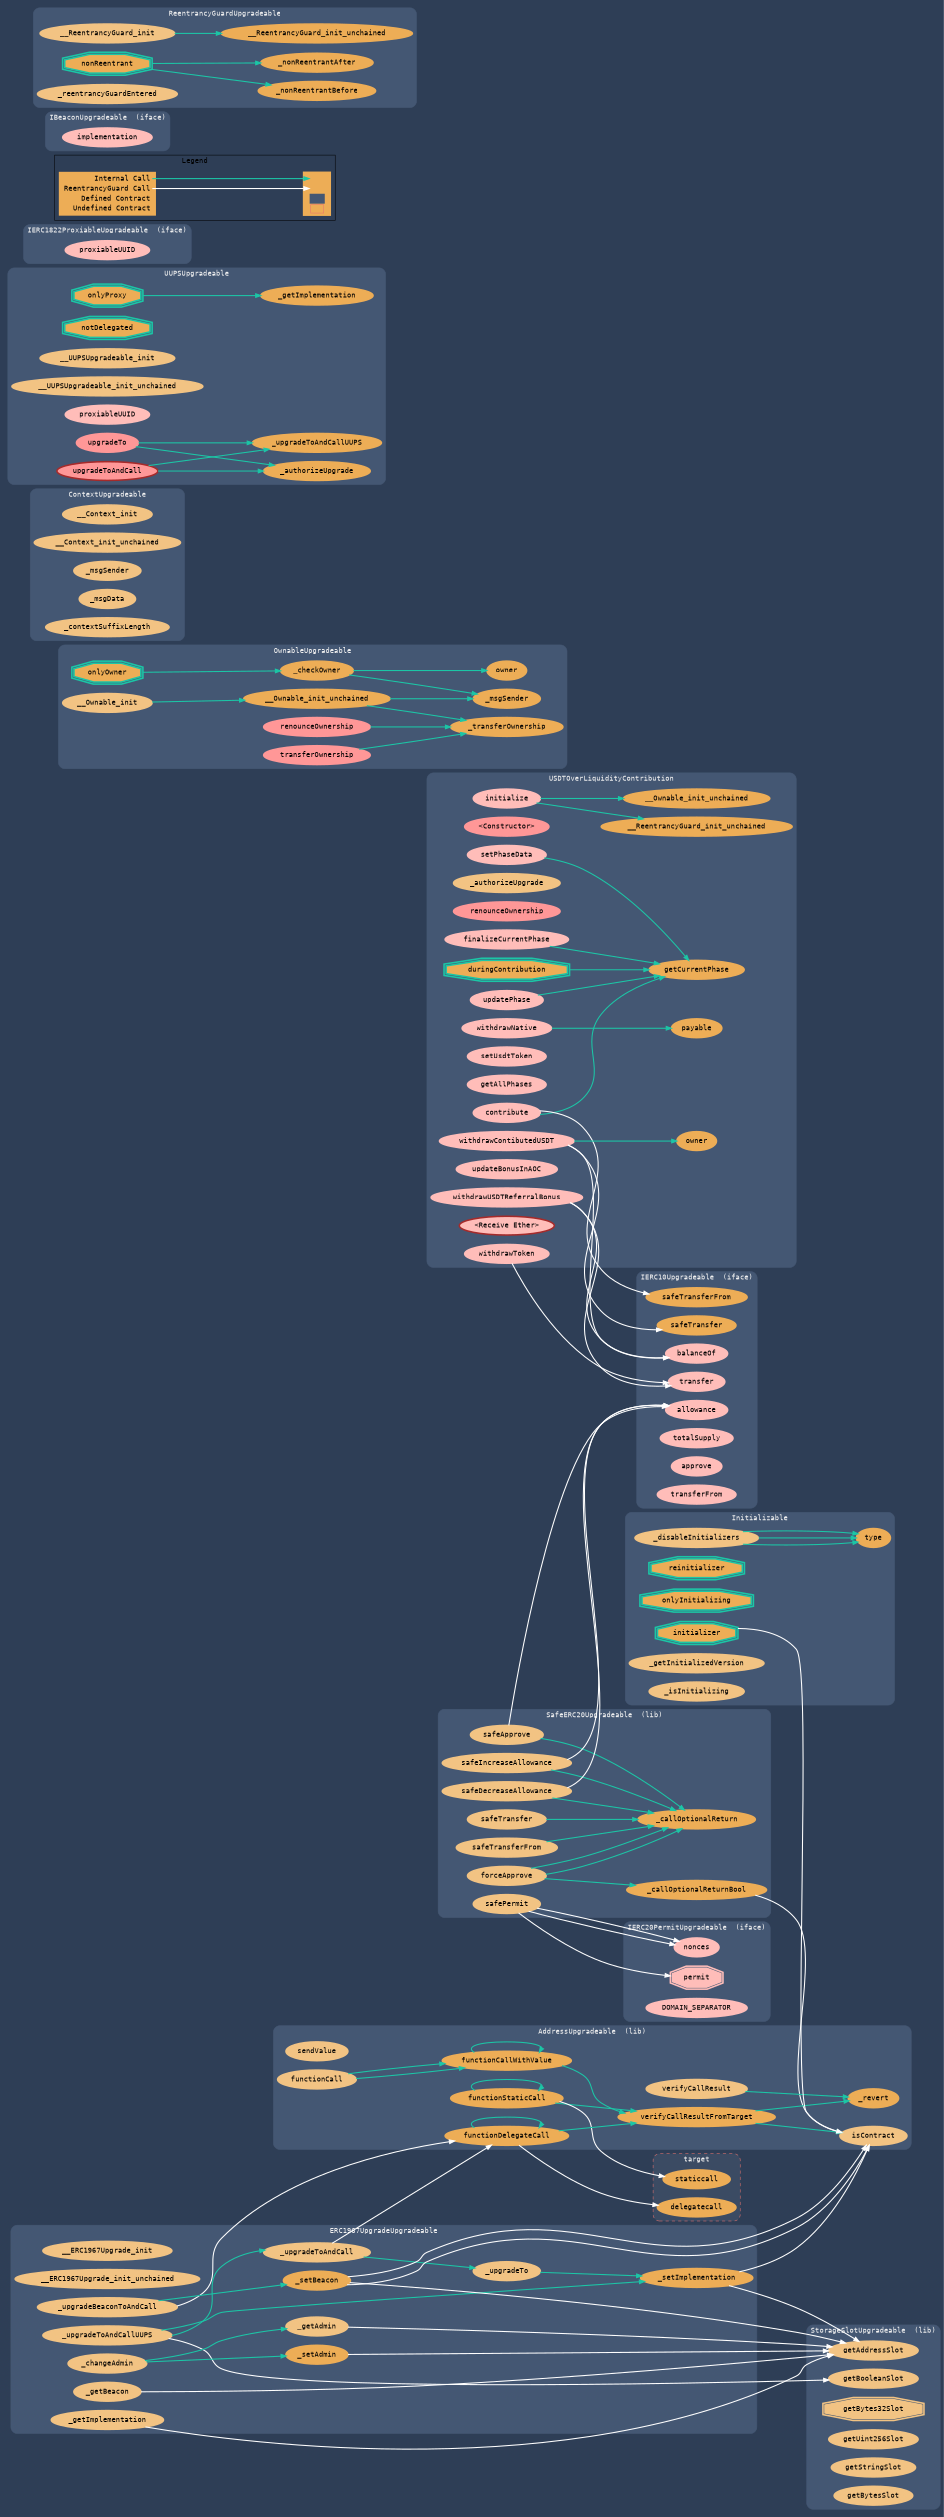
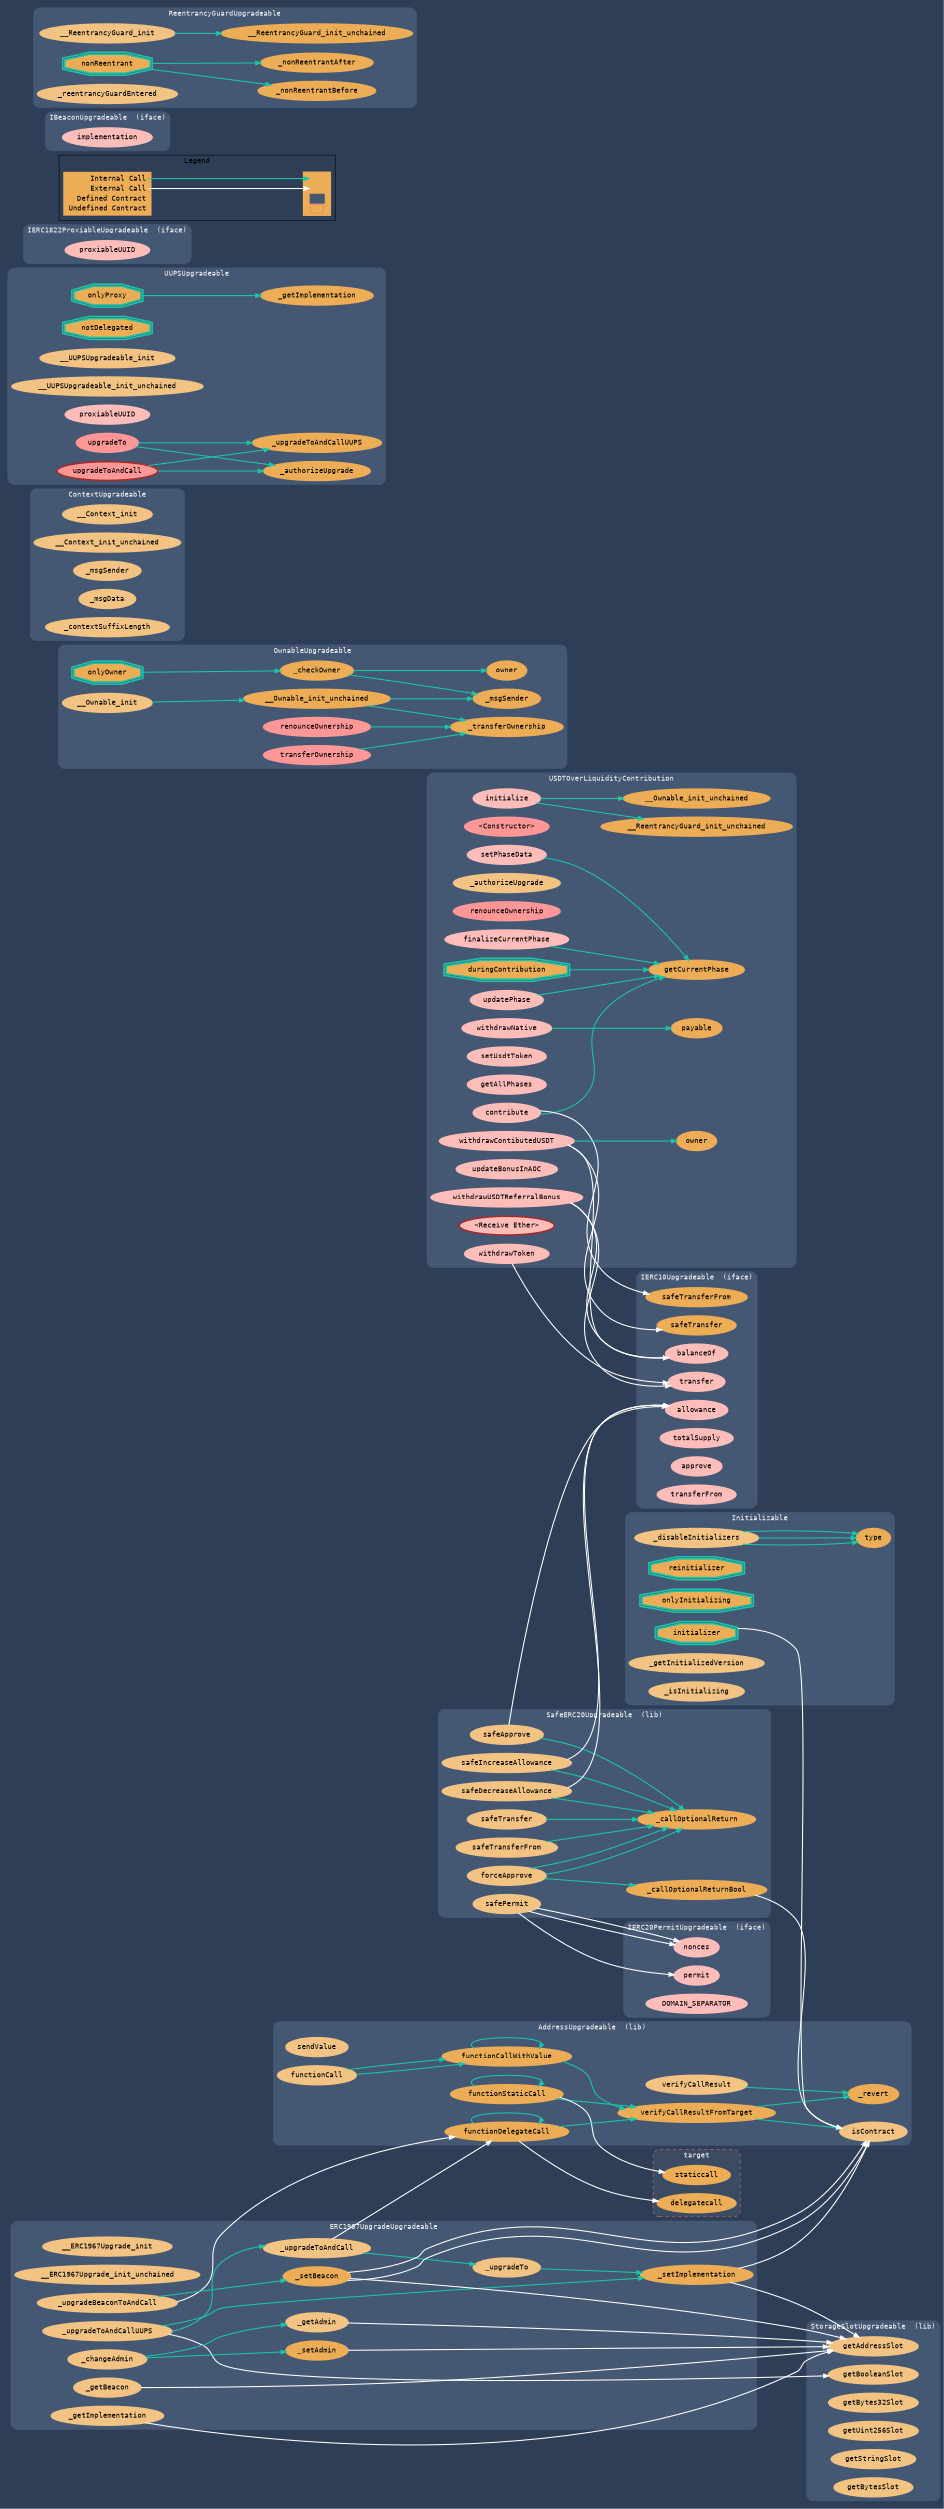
(107, 189) -> (118, 189)
(697, 1978) -> (697, 1976)
(873, 2409) -> (873, 2403)
